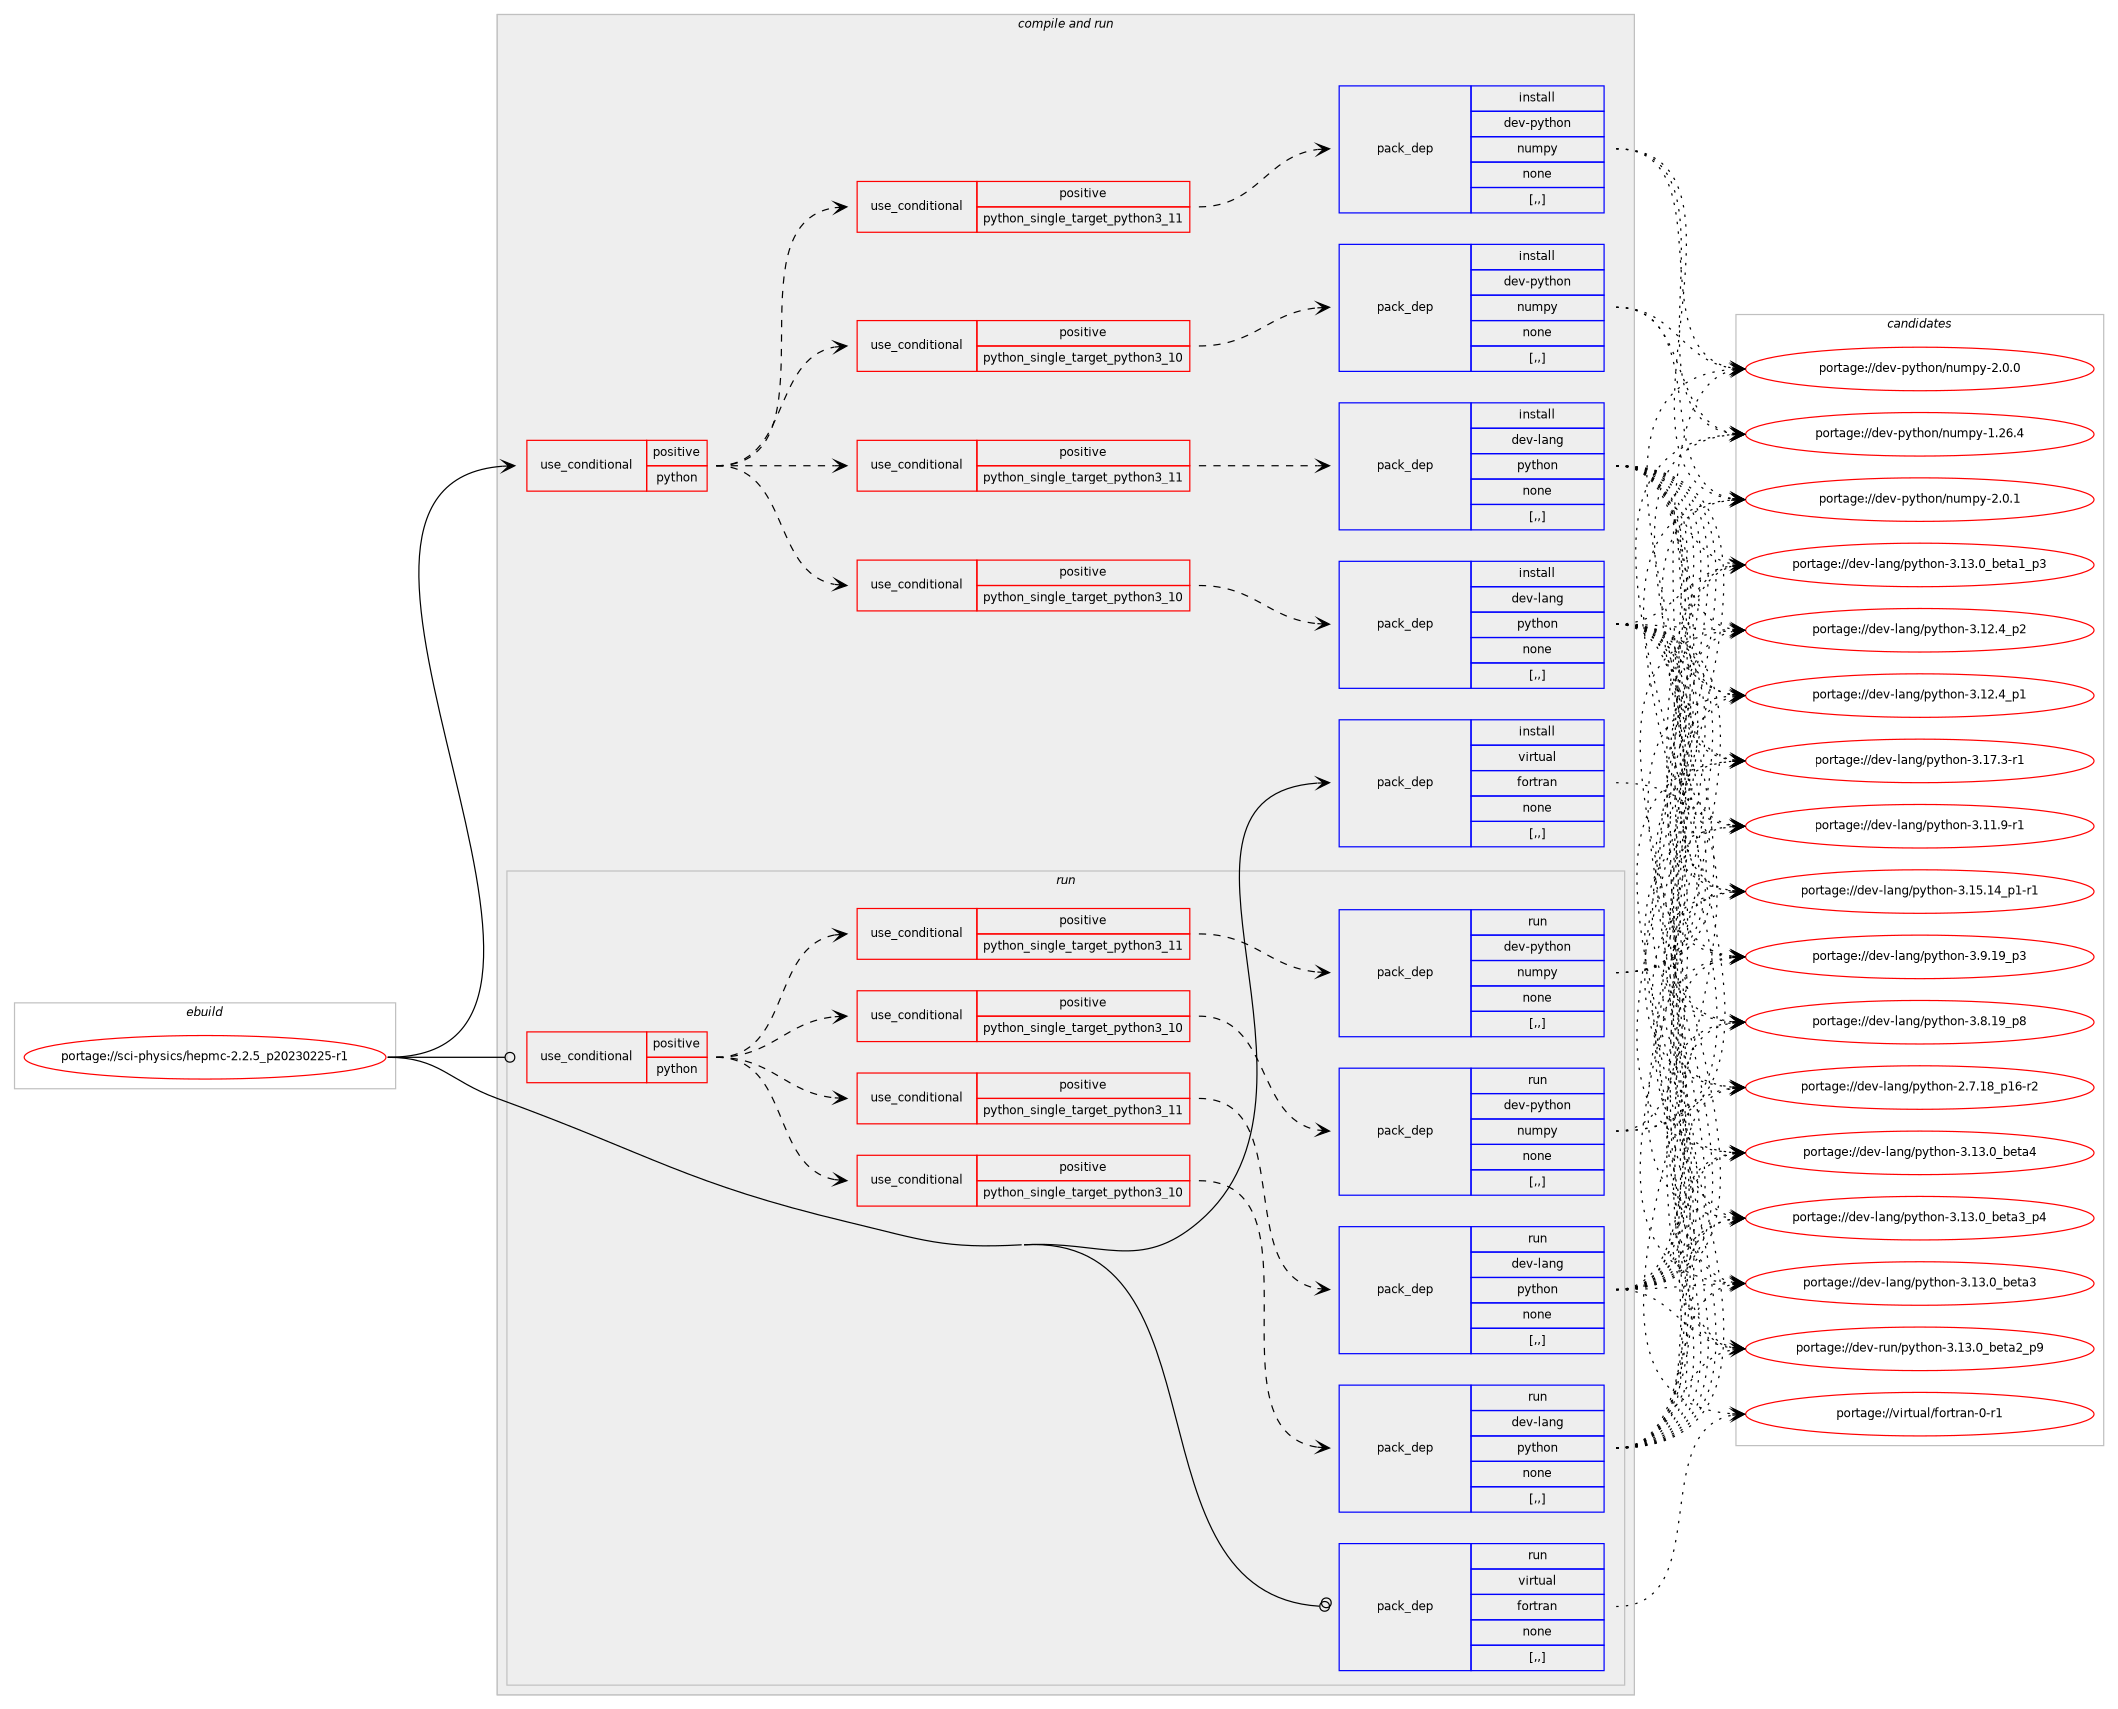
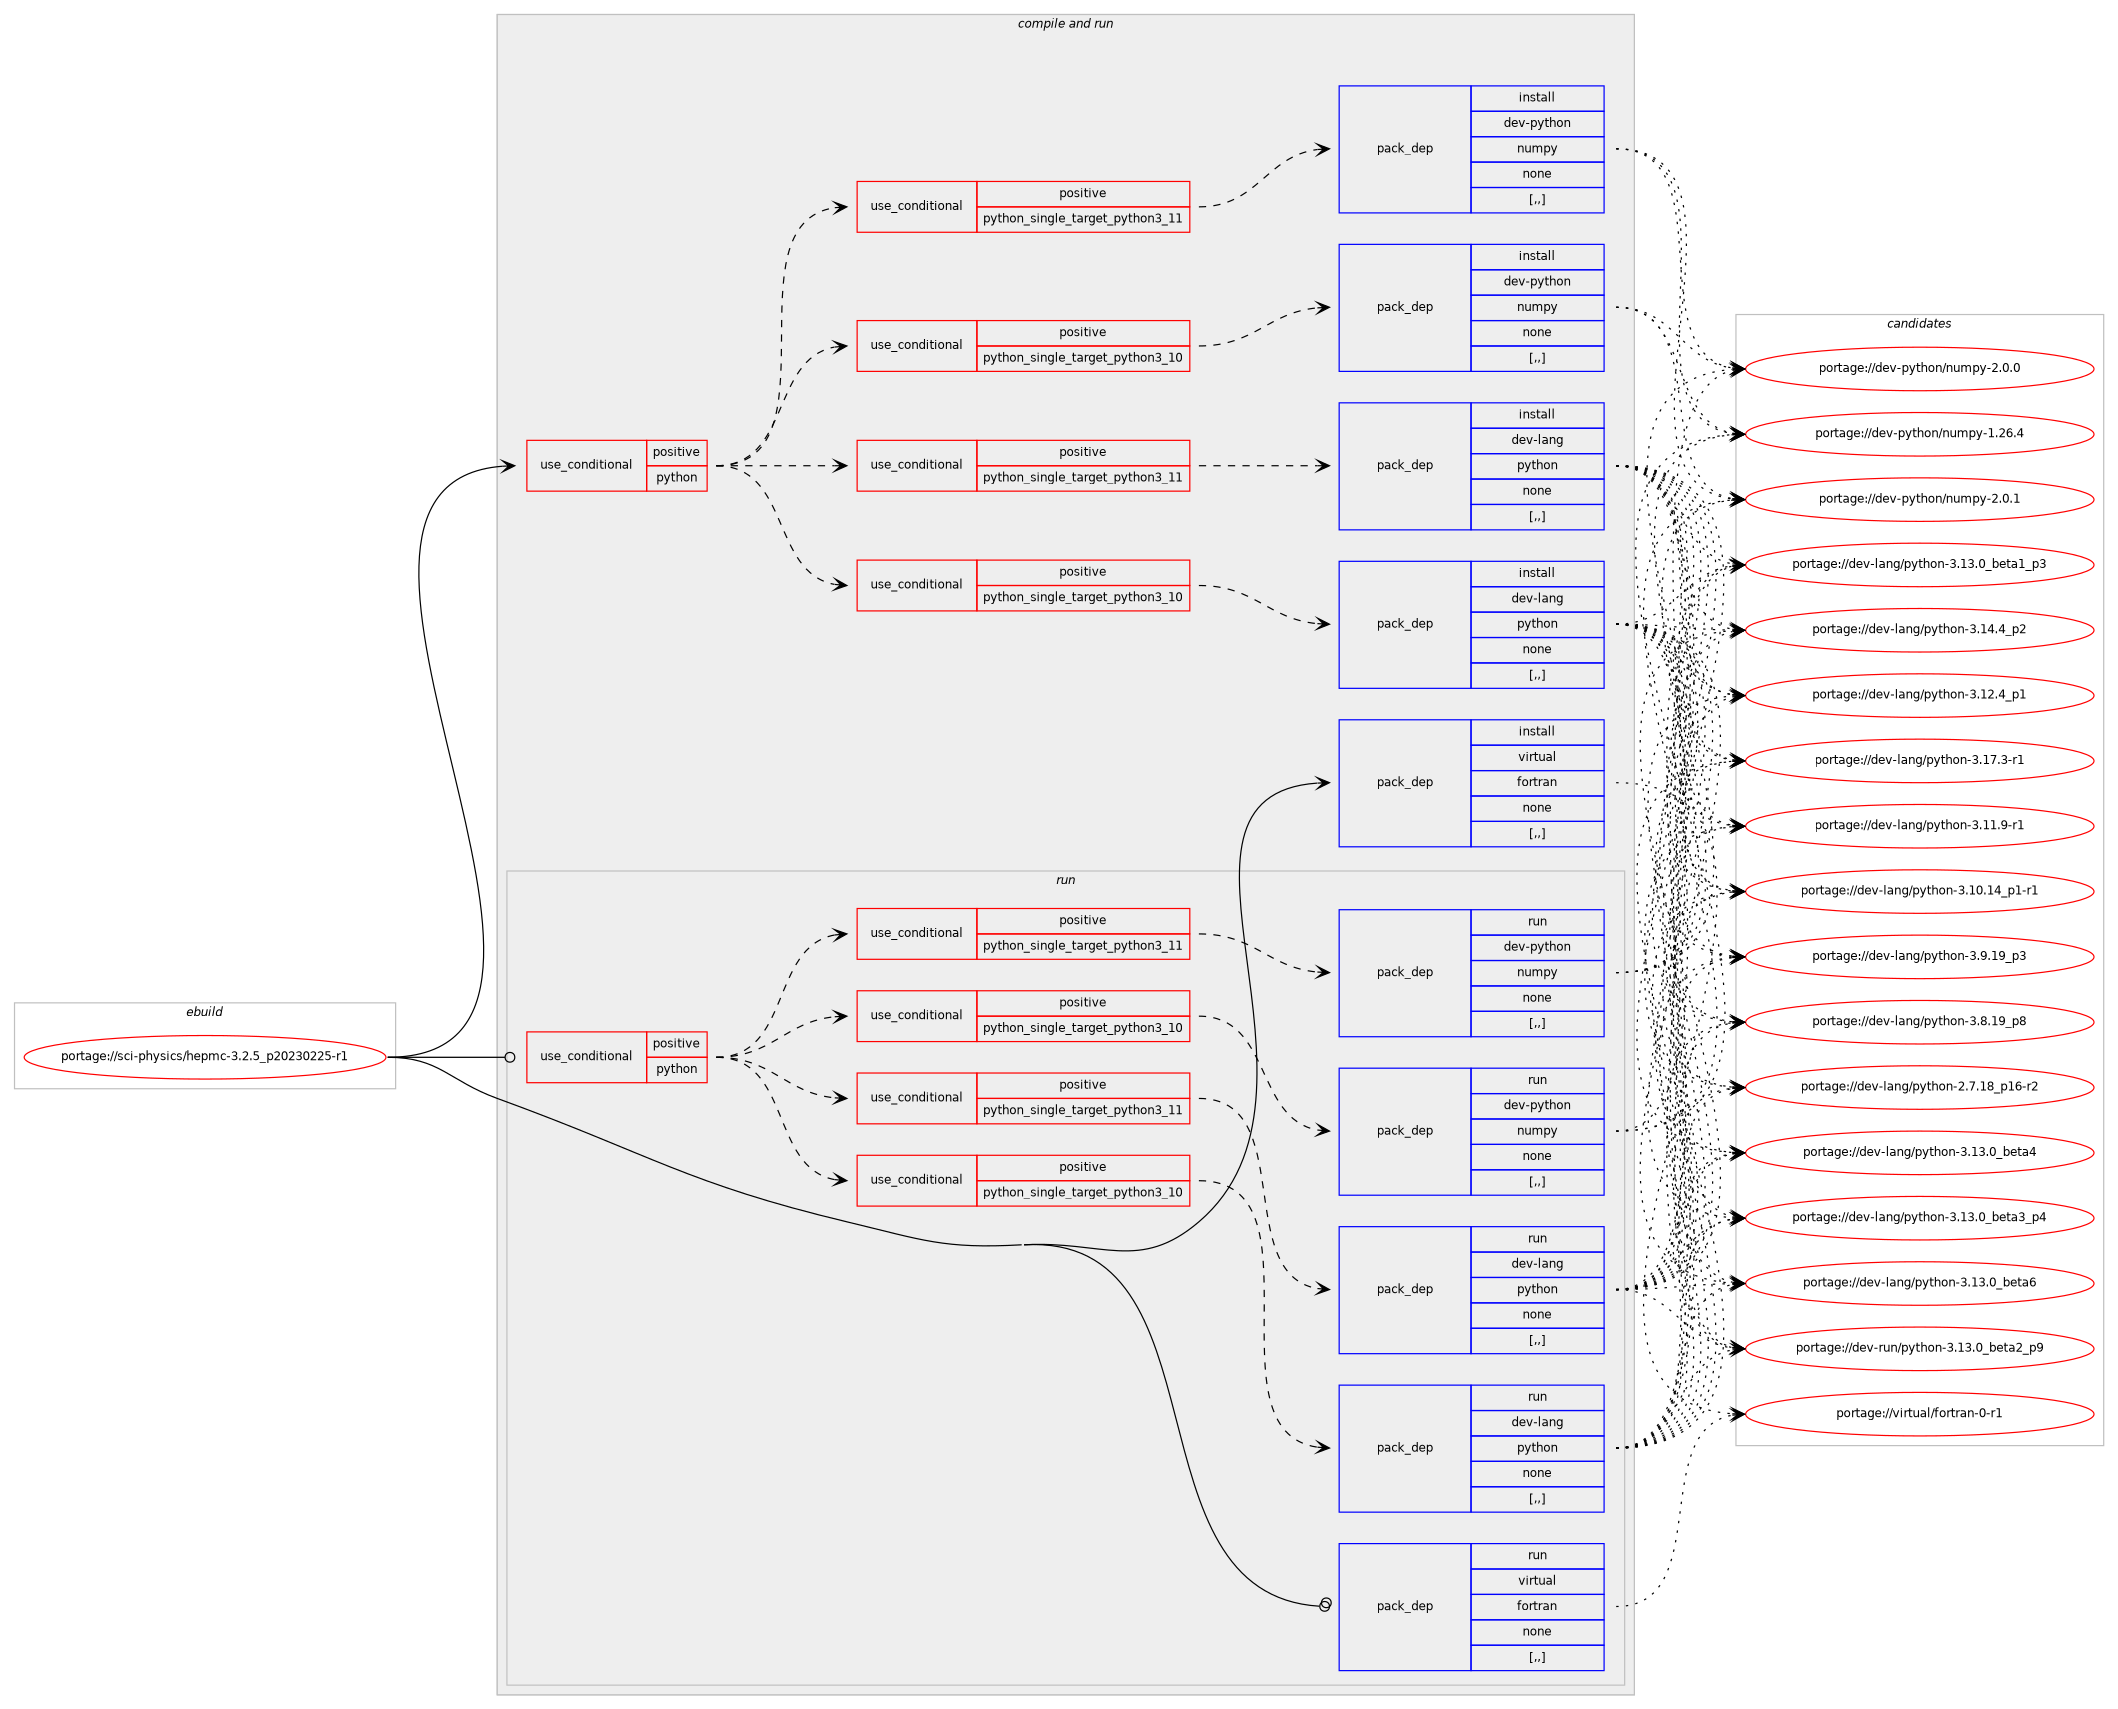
(1920, 630) -> (1920, 630)
(1920, 892) -> (1920, 892)
(205, 1057) -> (205, 1057)
(1920, 1284) -> (1920, 1284)
